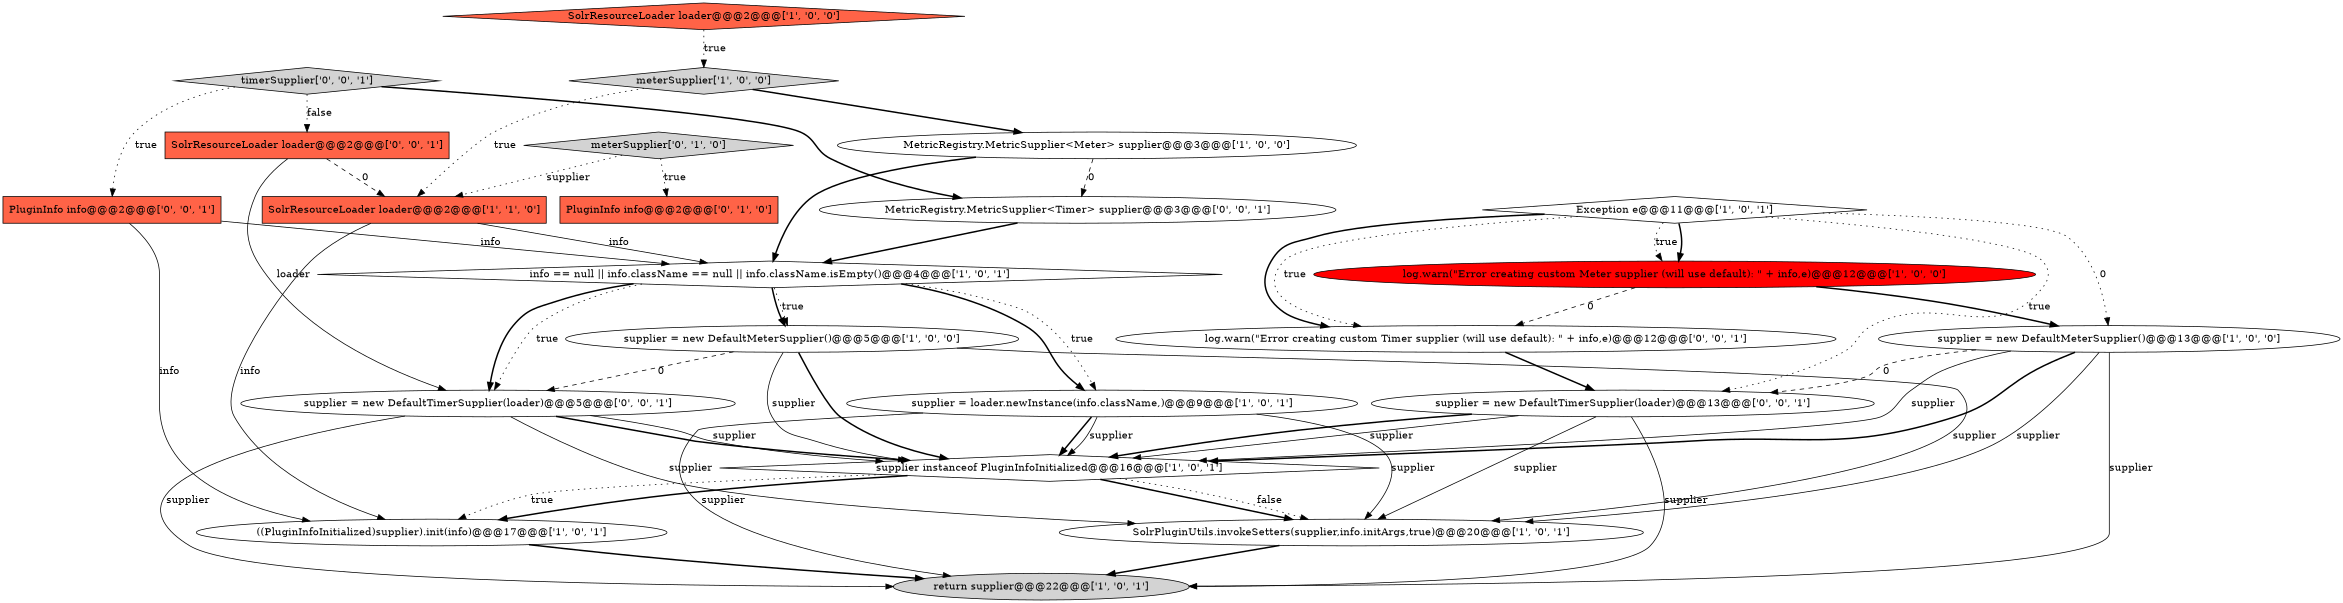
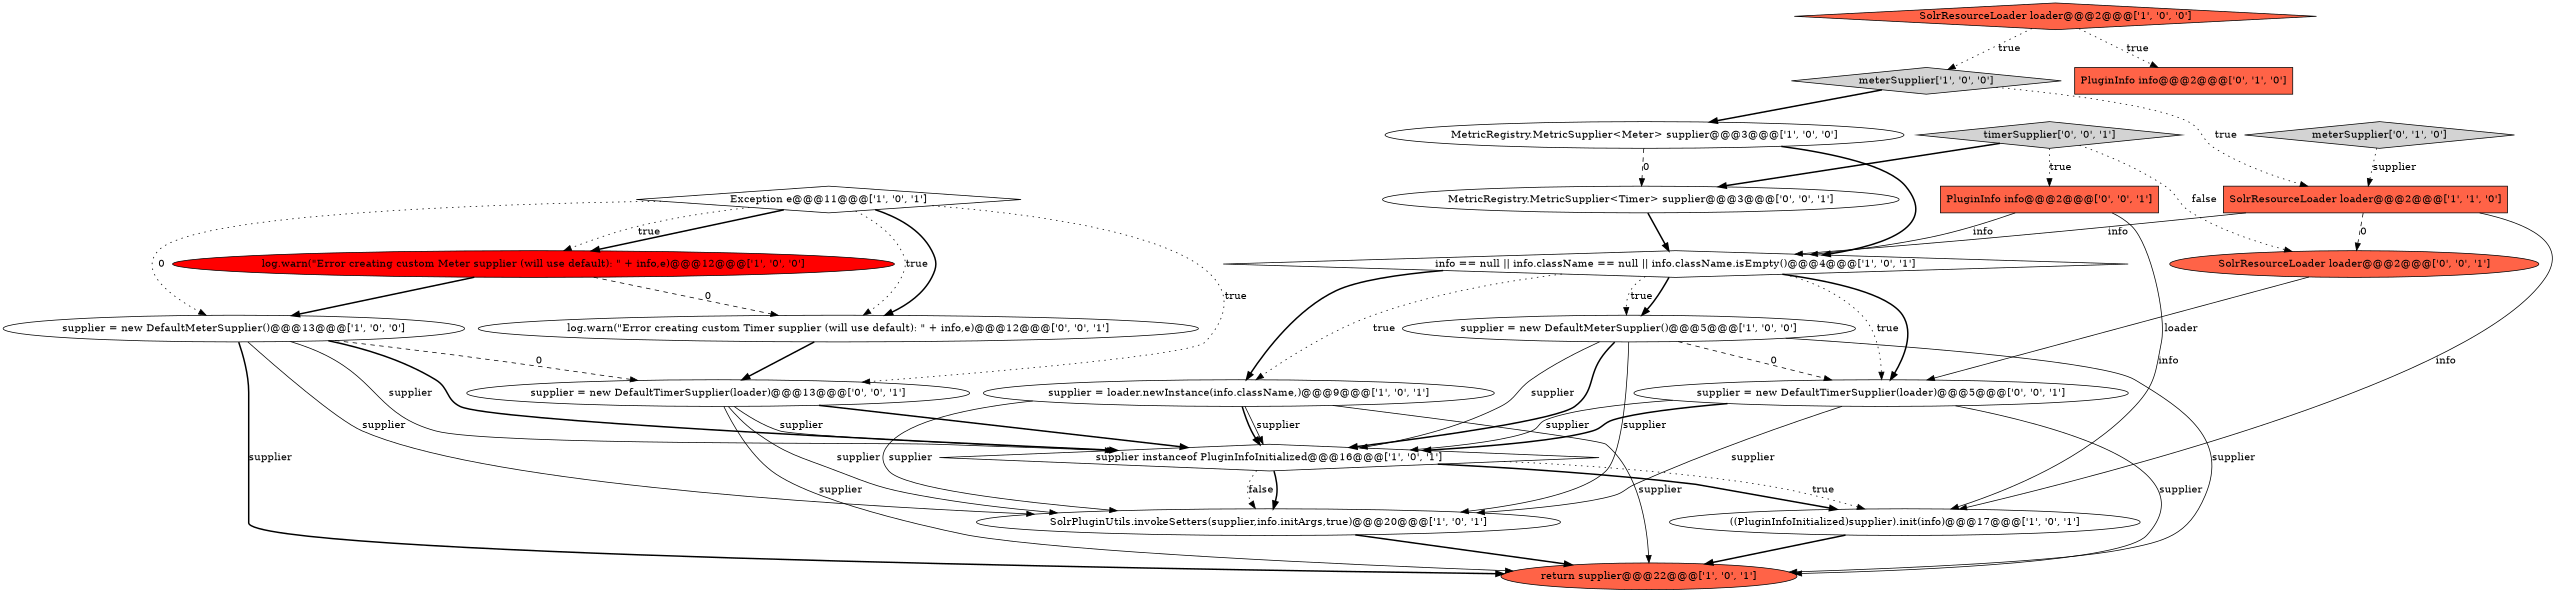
(307, 145) -> (2354, 264)
(663, 174) -> (2115, 46)
(352, 176) -> (2361, 228)
none -> (2211, 460)
(1746, 577) -> (780, 559)
(1041, 587) -> (1649, 576)
